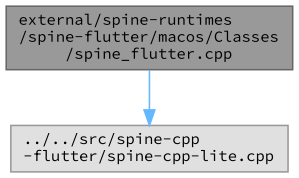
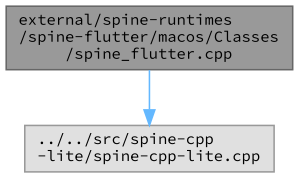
(149, 149) -> (149, 149)
